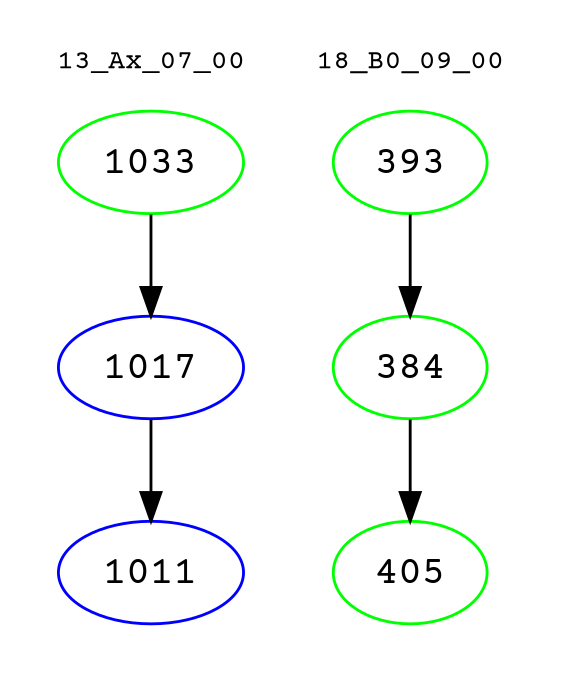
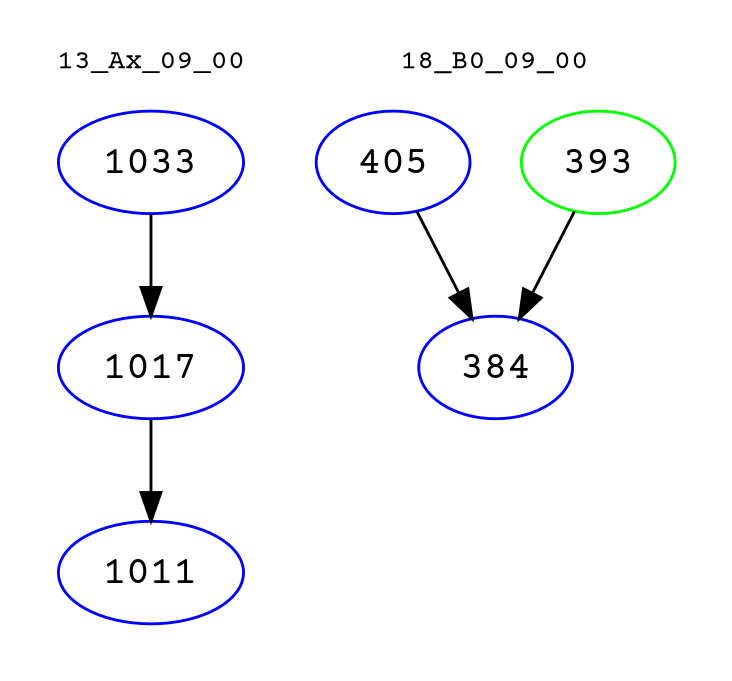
(152, 61) -> (152, 61)
(151, 162) -> (151, 162)
(410, 367) -> (496, 367)
(410, 456) -> (438, 252)
(410, 573) -> (393, 162)
